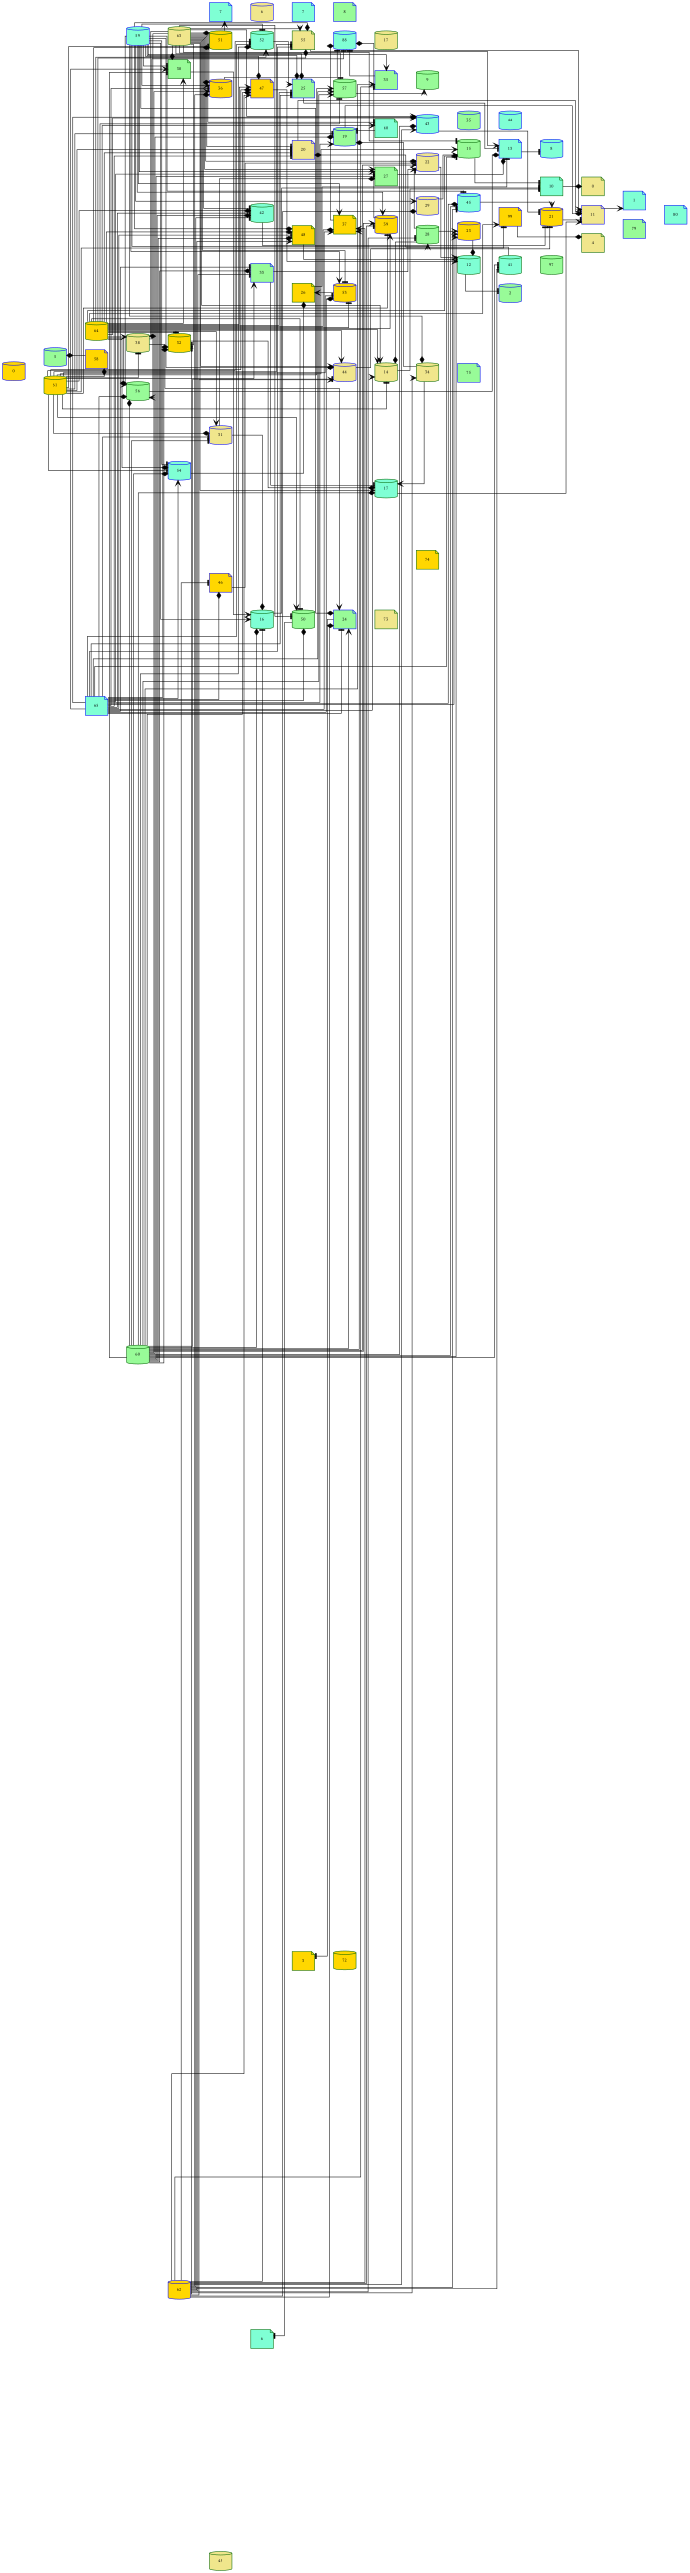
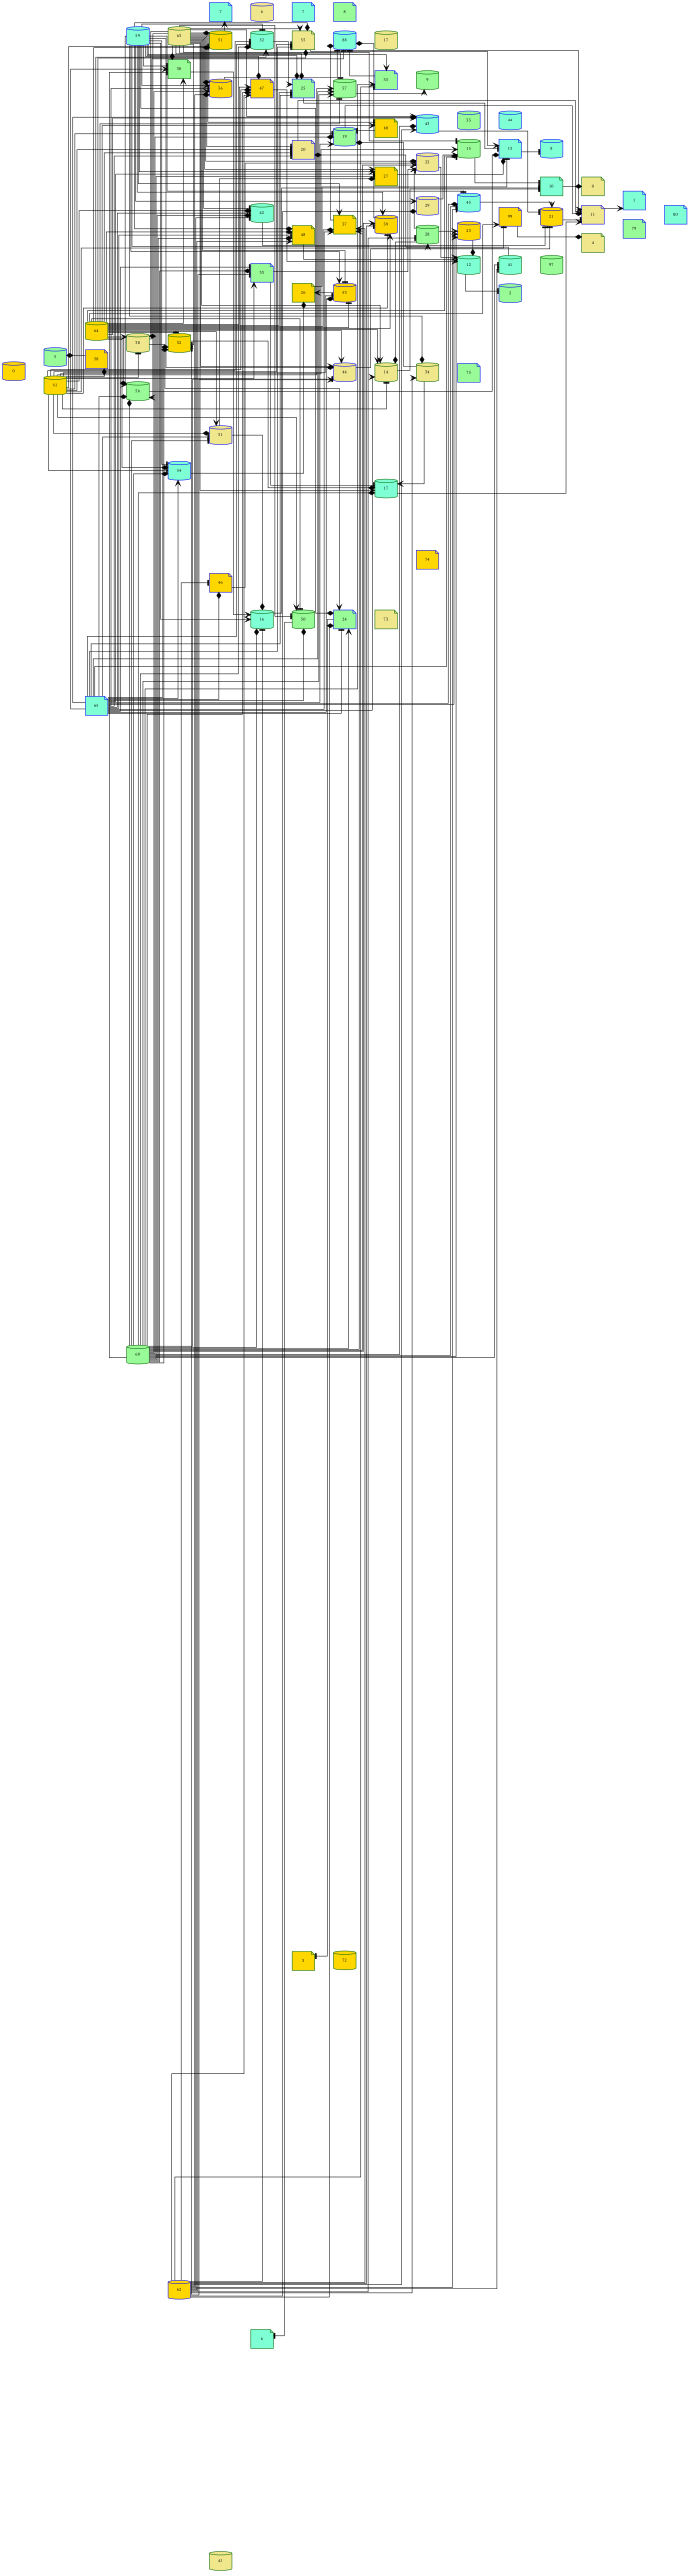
(386, 128) -> (386, 128)
(386, 176) -> (386, 176)
(428, 560) -> (428, 560)
